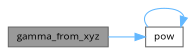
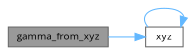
(164, 37) -> (164, 37)
